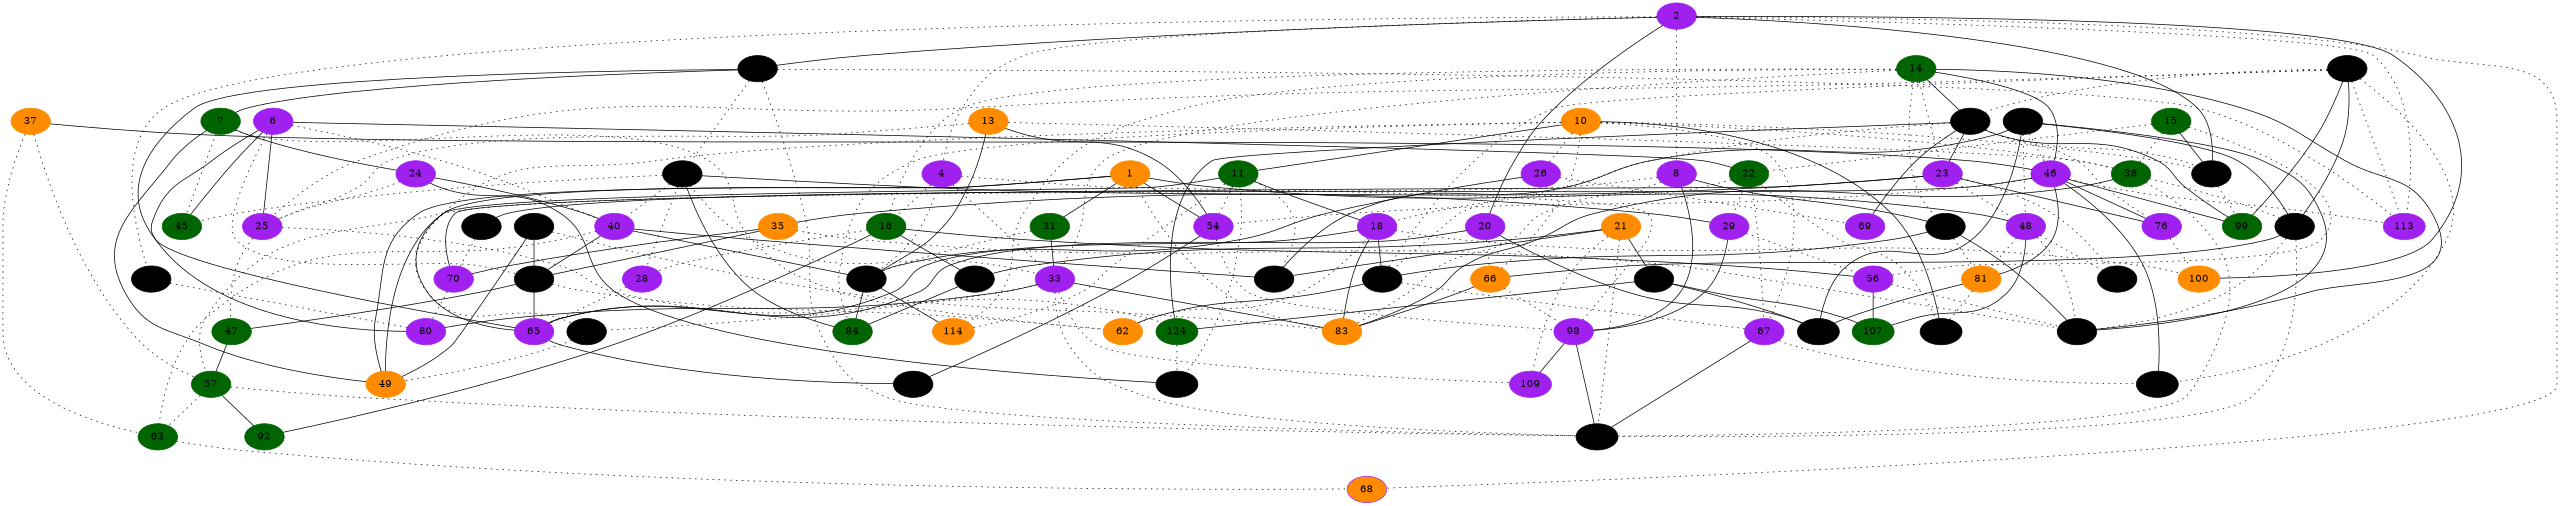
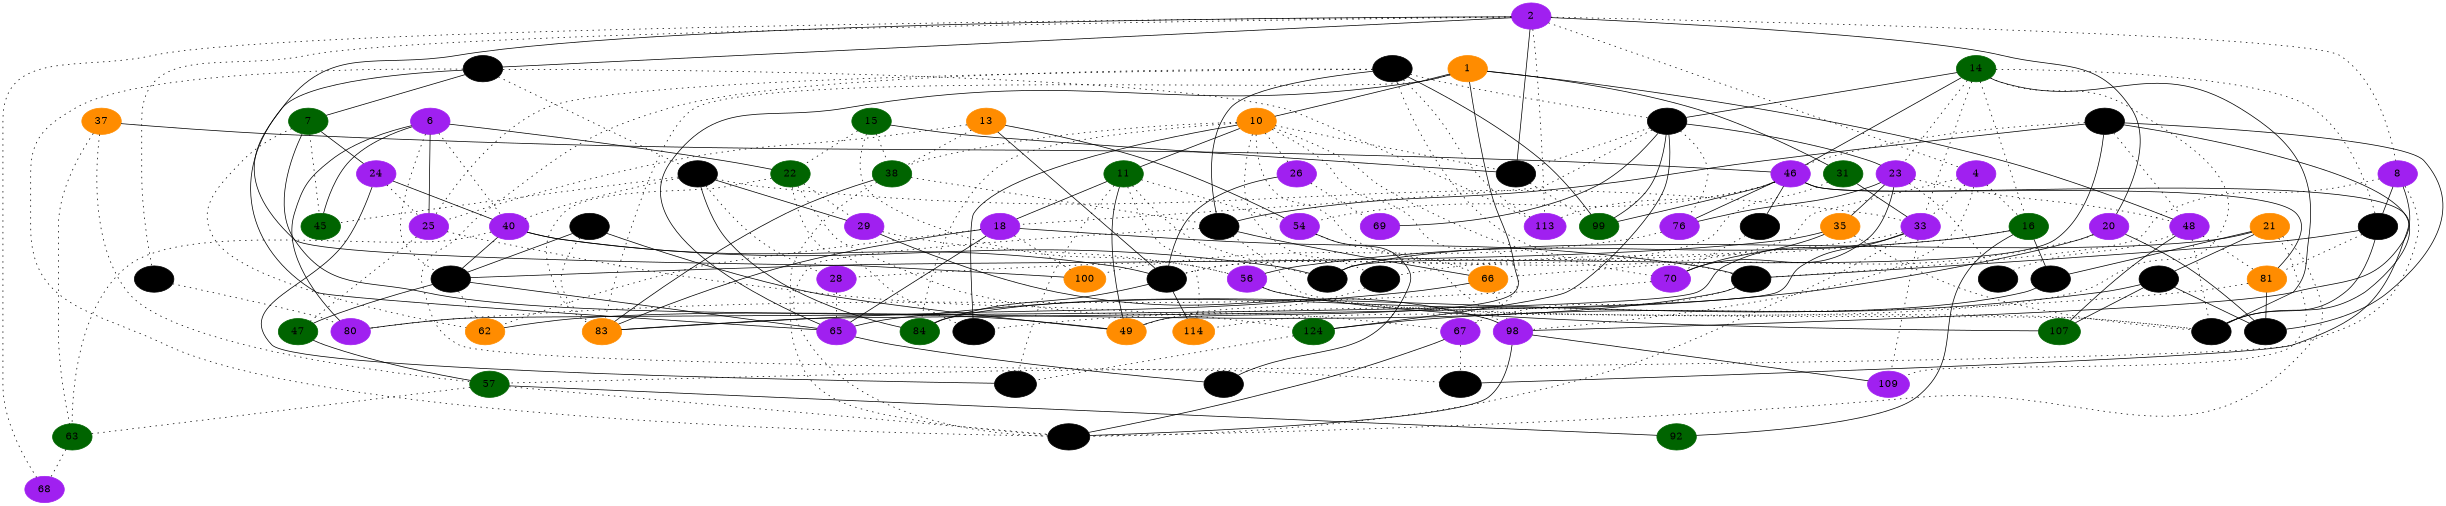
(1172, 200) -> (1362, 96)
none -> (1463, 228)
(1367, 489) -> (45, 489)
